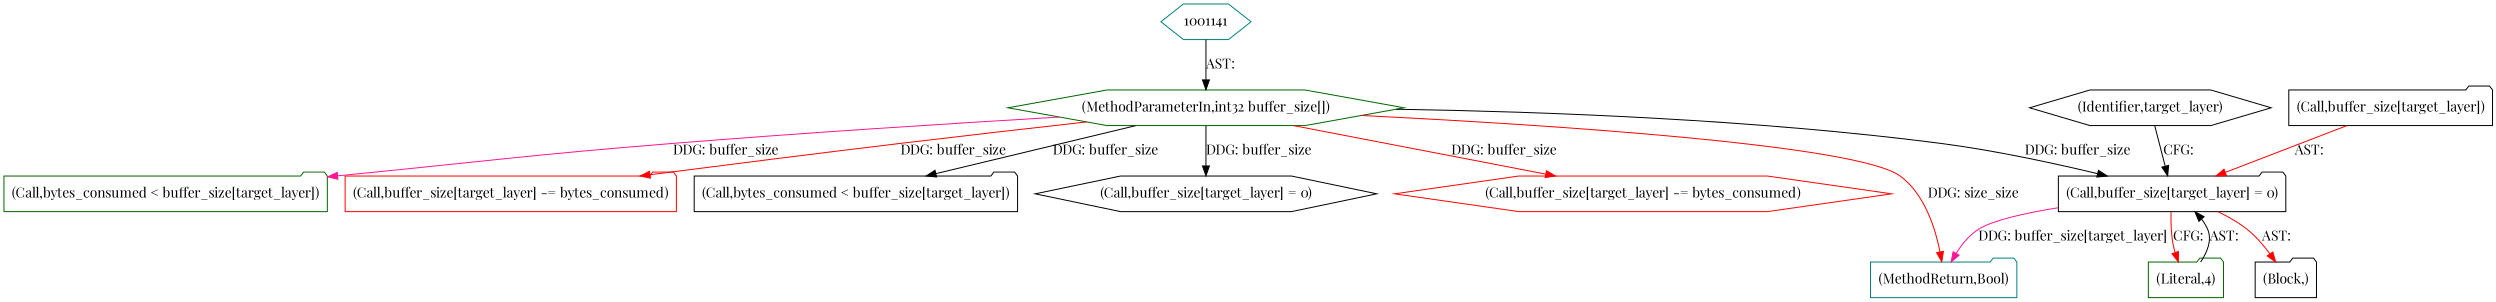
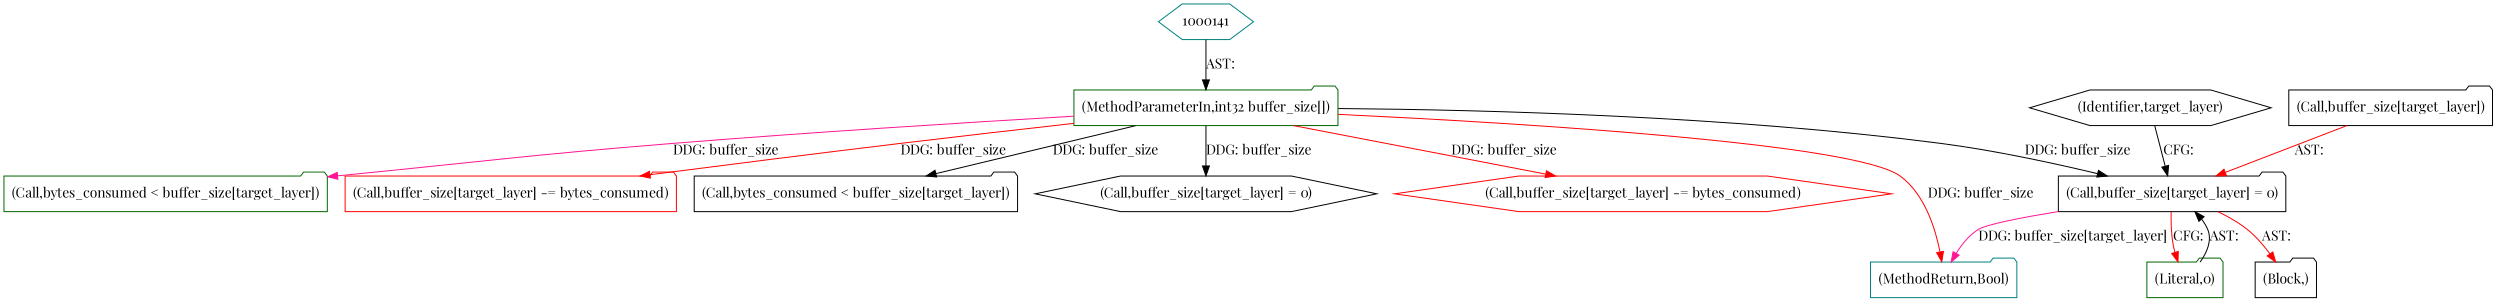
(1206, 22) -> (1206, 22)
(1206, 108) -> (1206, 108)
(1973, 194) -> (1981, 194)
(2186, 280) -> (2185, 280)
